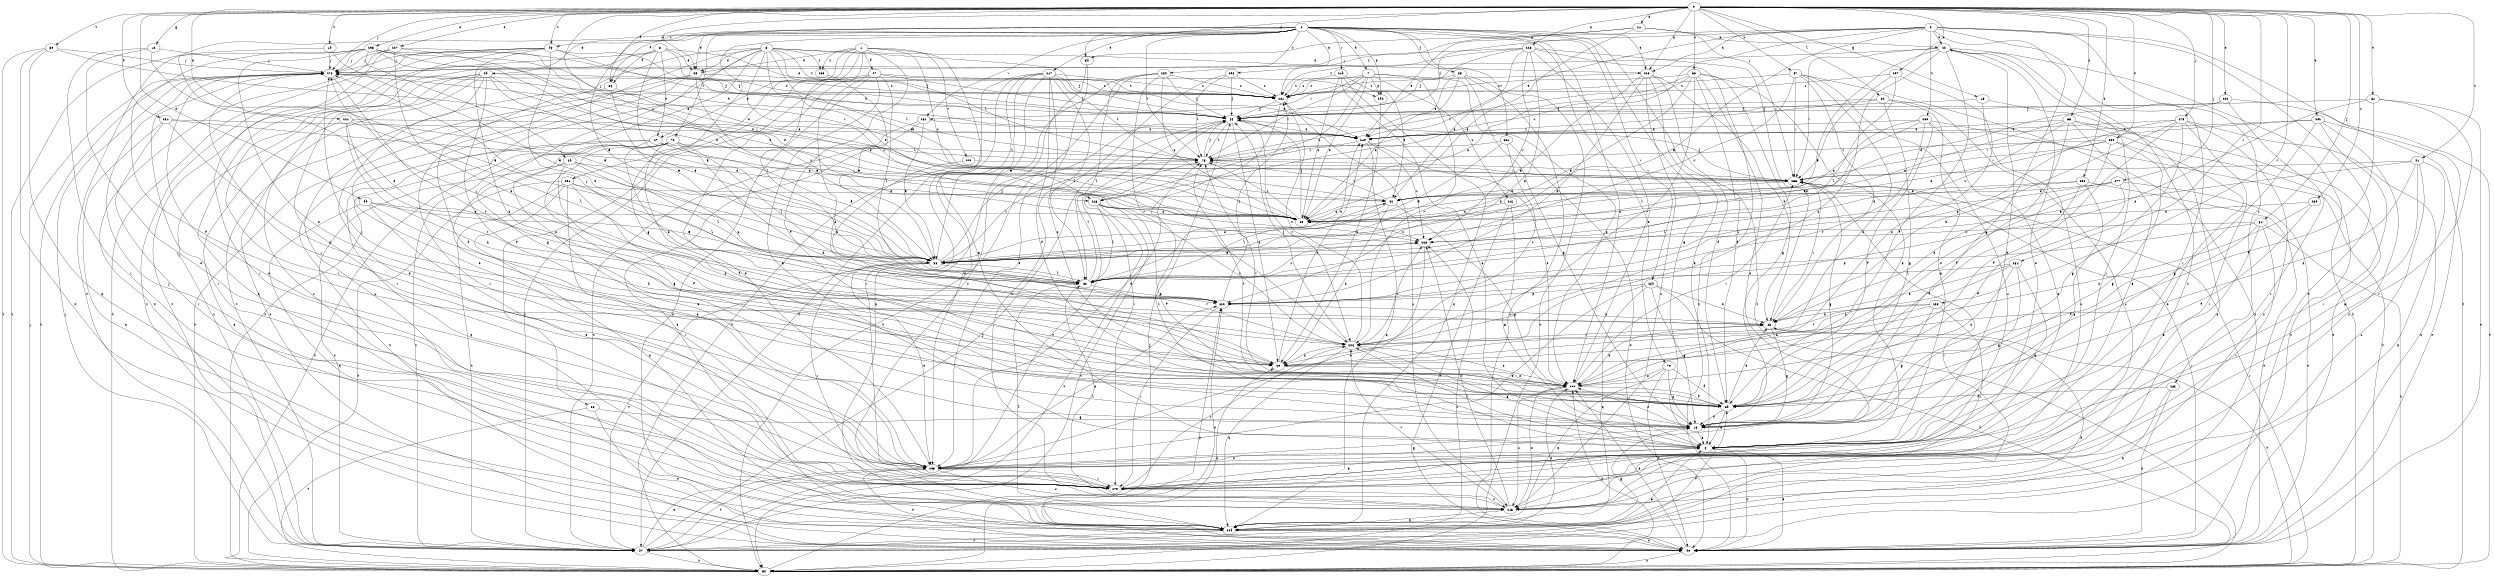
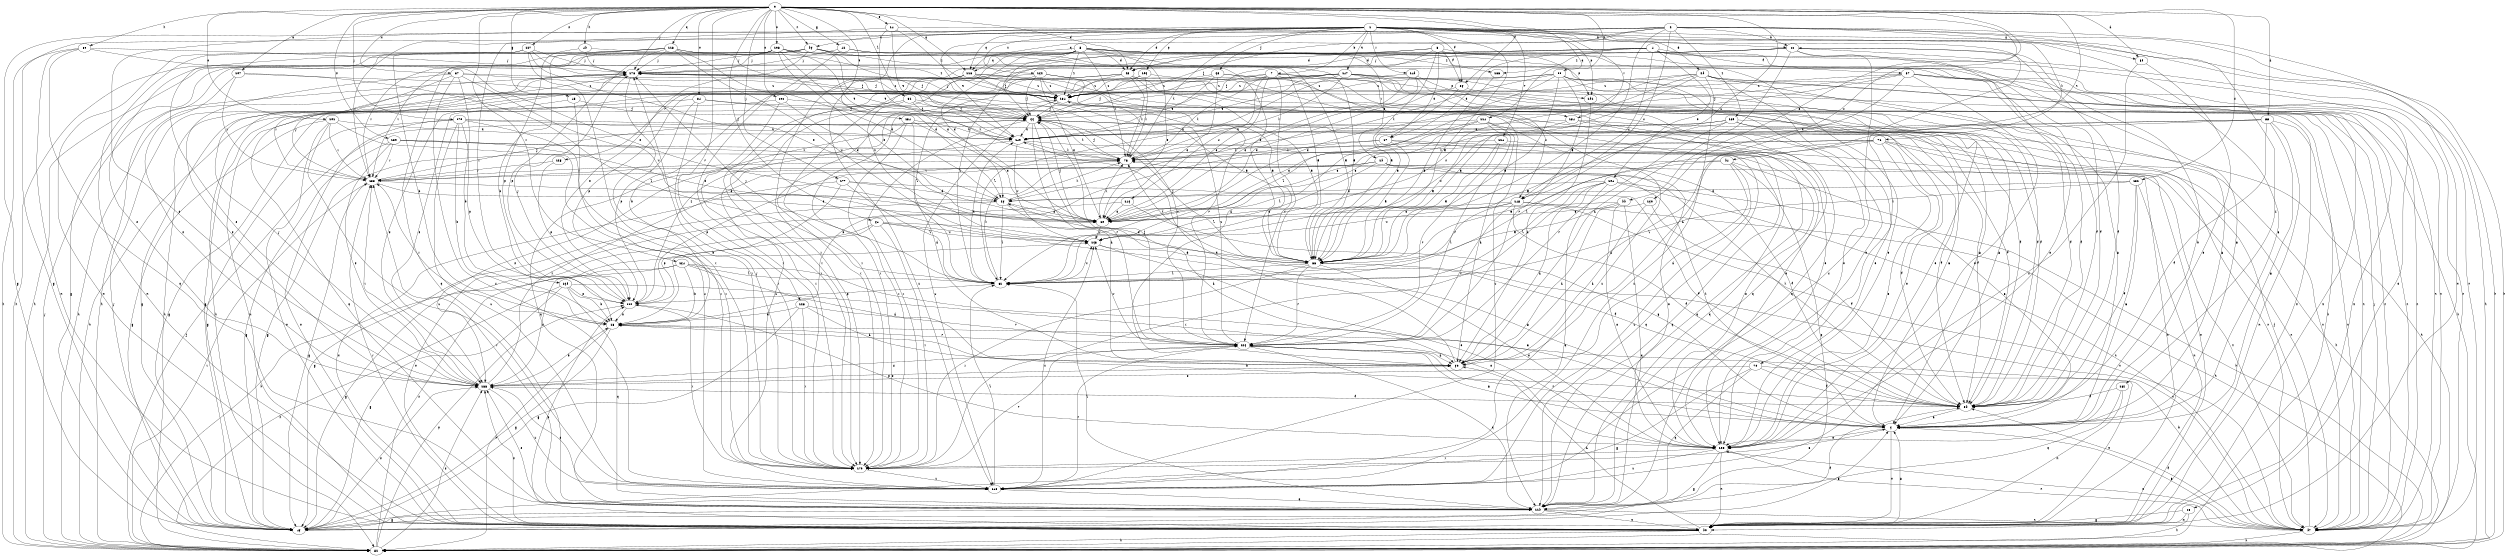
none -> (1317, 227)
(1449, 231) -> none
(1712, 417) -> (1151, 521)
